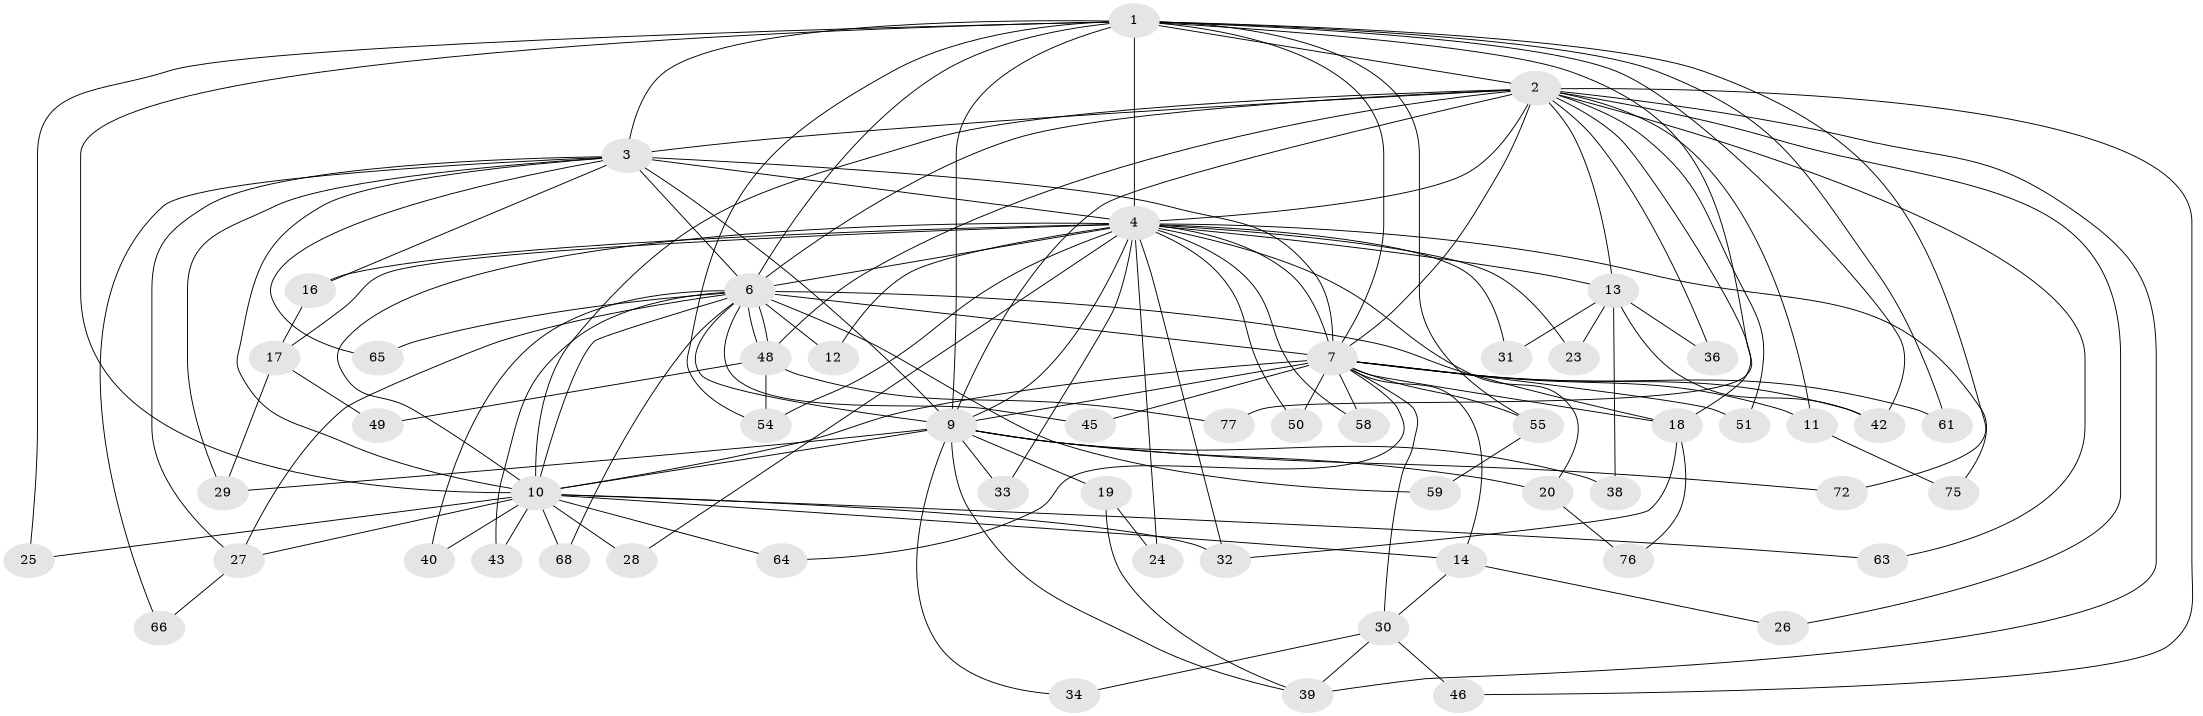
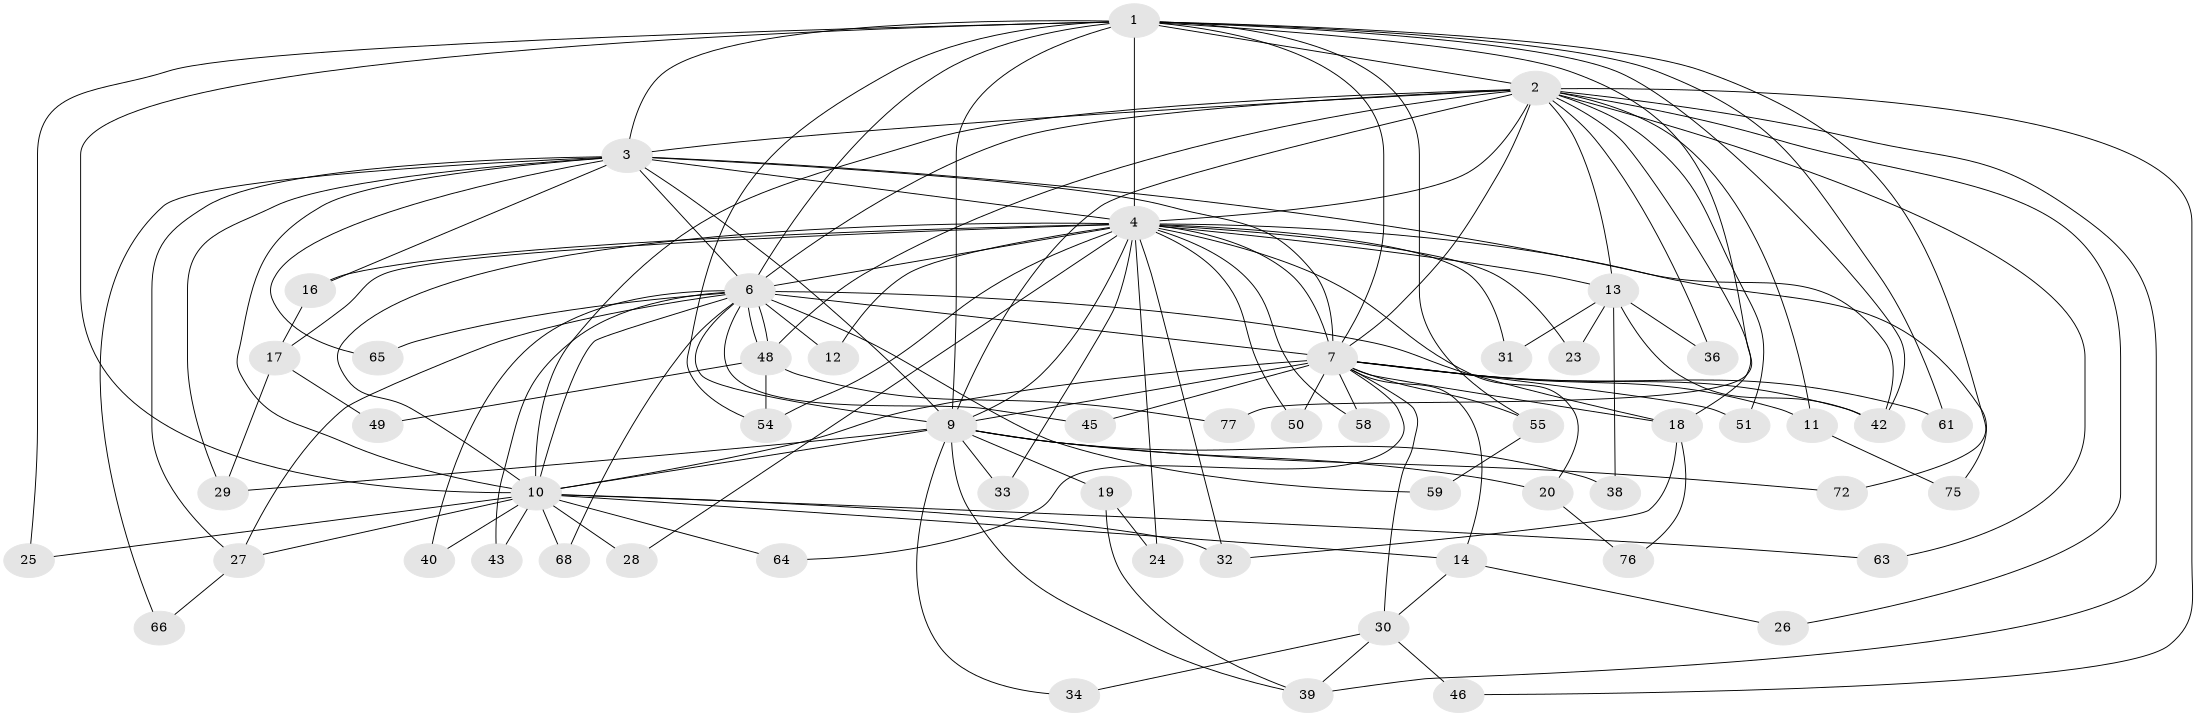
none -> (1315, 216)
